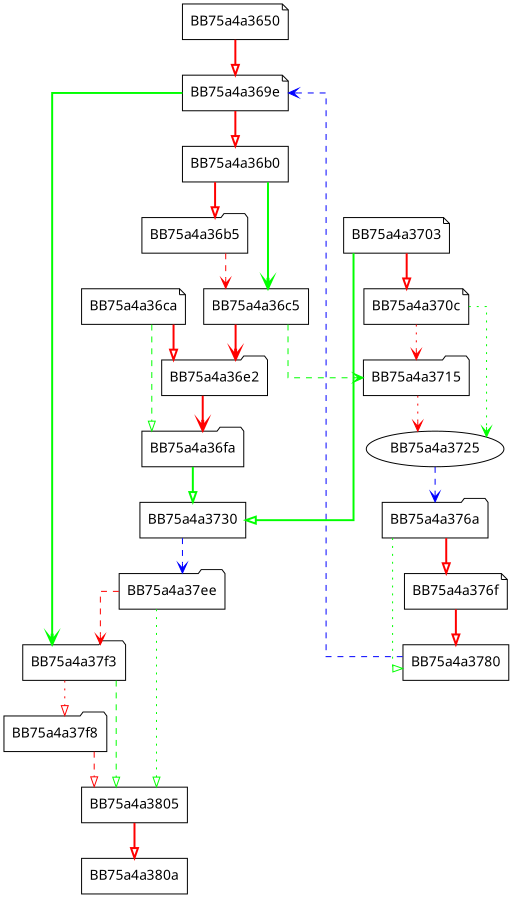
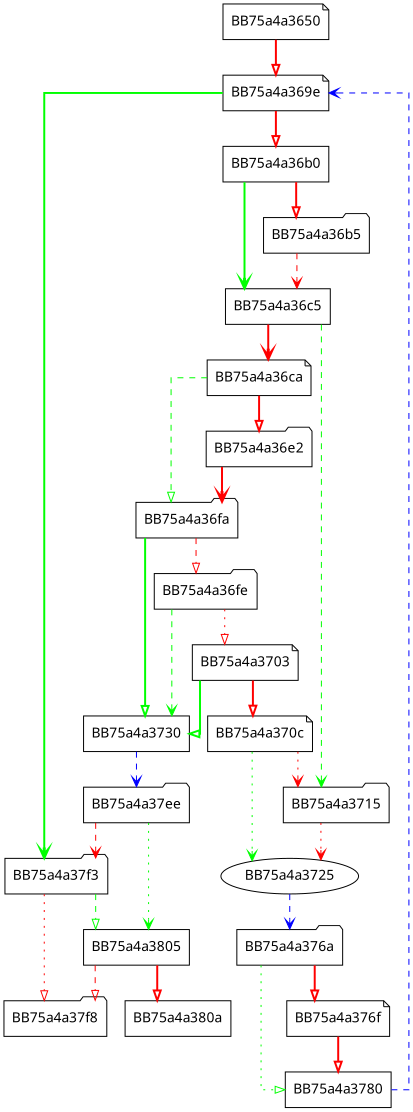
(236, 337) -> (268, 337)
none -> (206, 591)
(156, 693) -> (149, 871)
(94, 764) -> (95, 978)
